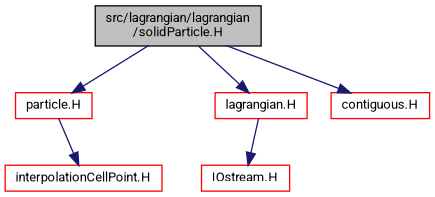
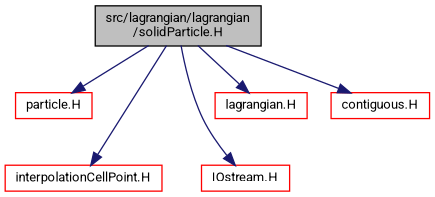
(66, 136) -> (132, 100)
(255, 136) -> (197, 104)
